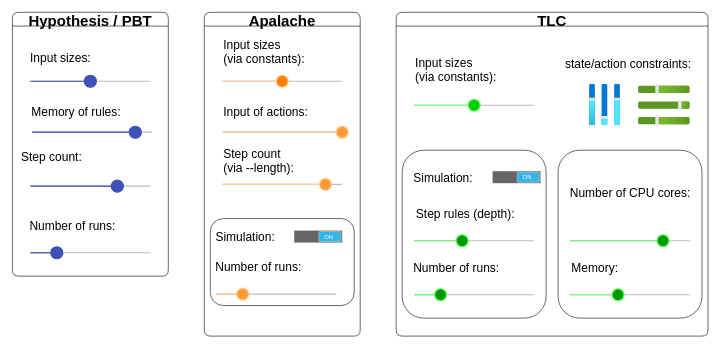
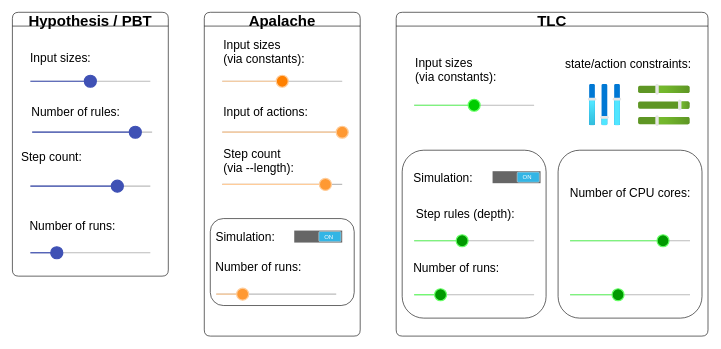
(79, 111) -> (79, 111)
(595, 267) -> none
